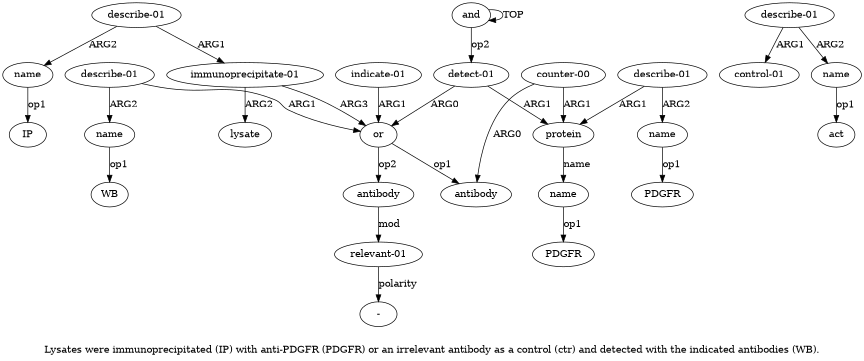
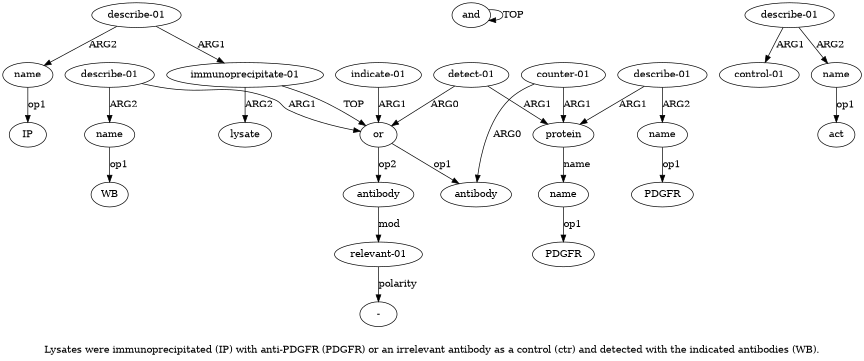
(471, 42) -> none
(563, 75) -> (563, 75)
(354, 105) -> (354, 105)
